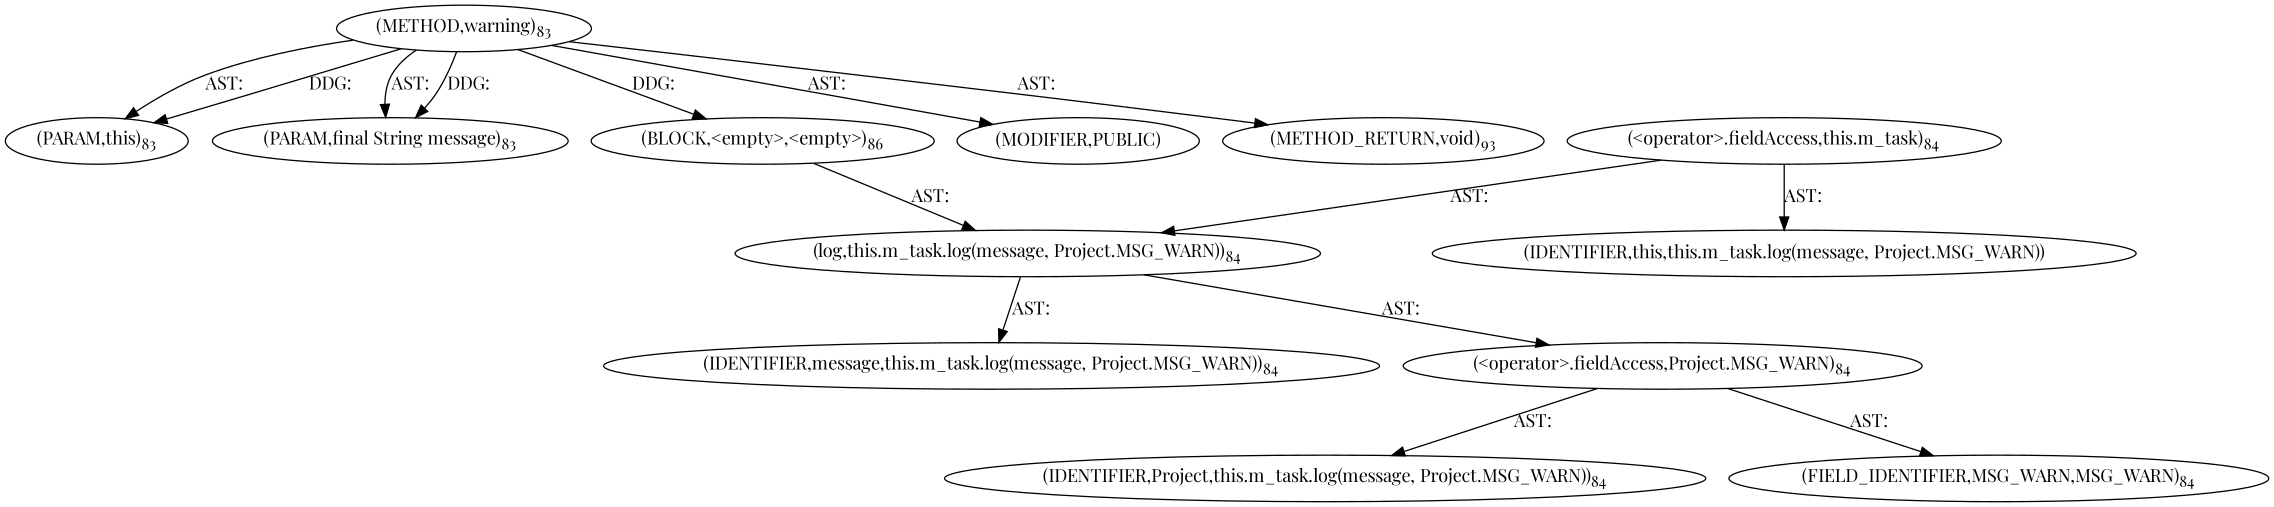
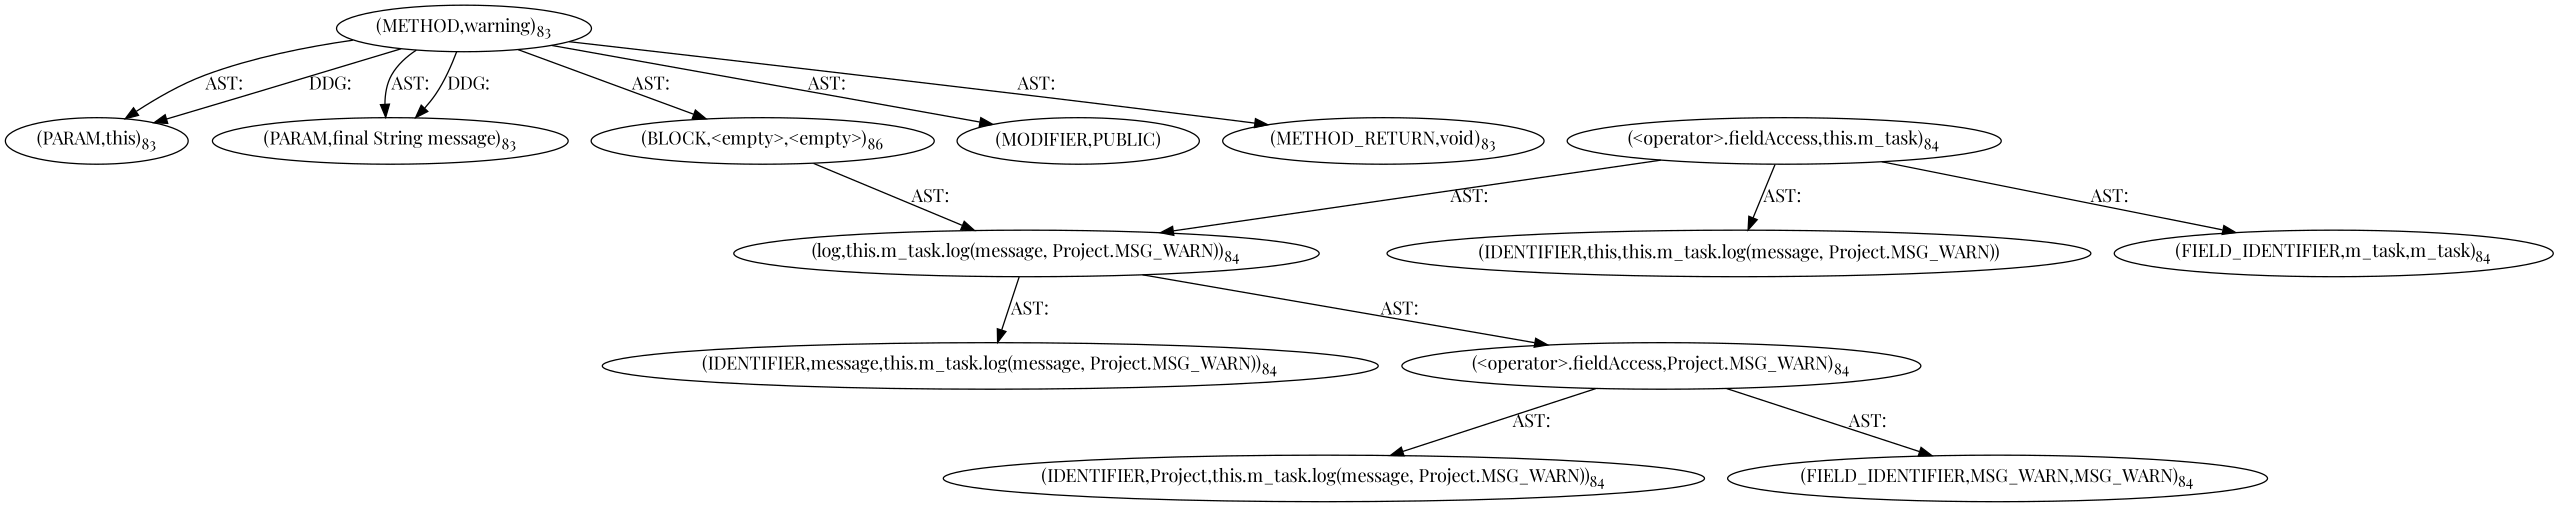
(656, 85) -> (654, 85)
(1489, 139) -> (1489, 139)
none -> (2334, 253)
